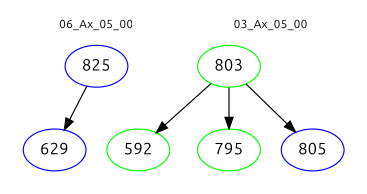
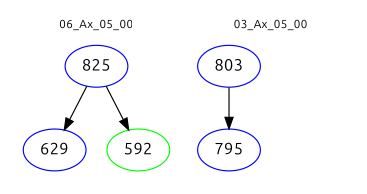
(229, 66) -> (229, 66)
(196, 97) -> (115, 103)
(229, 150) -> (229, 150)
(313, 150) -> none
